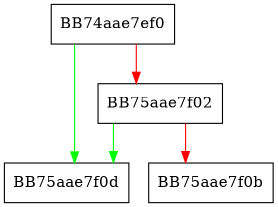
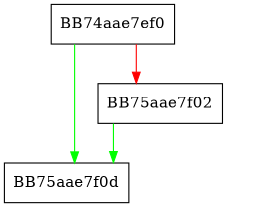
(211, 183) -> none
